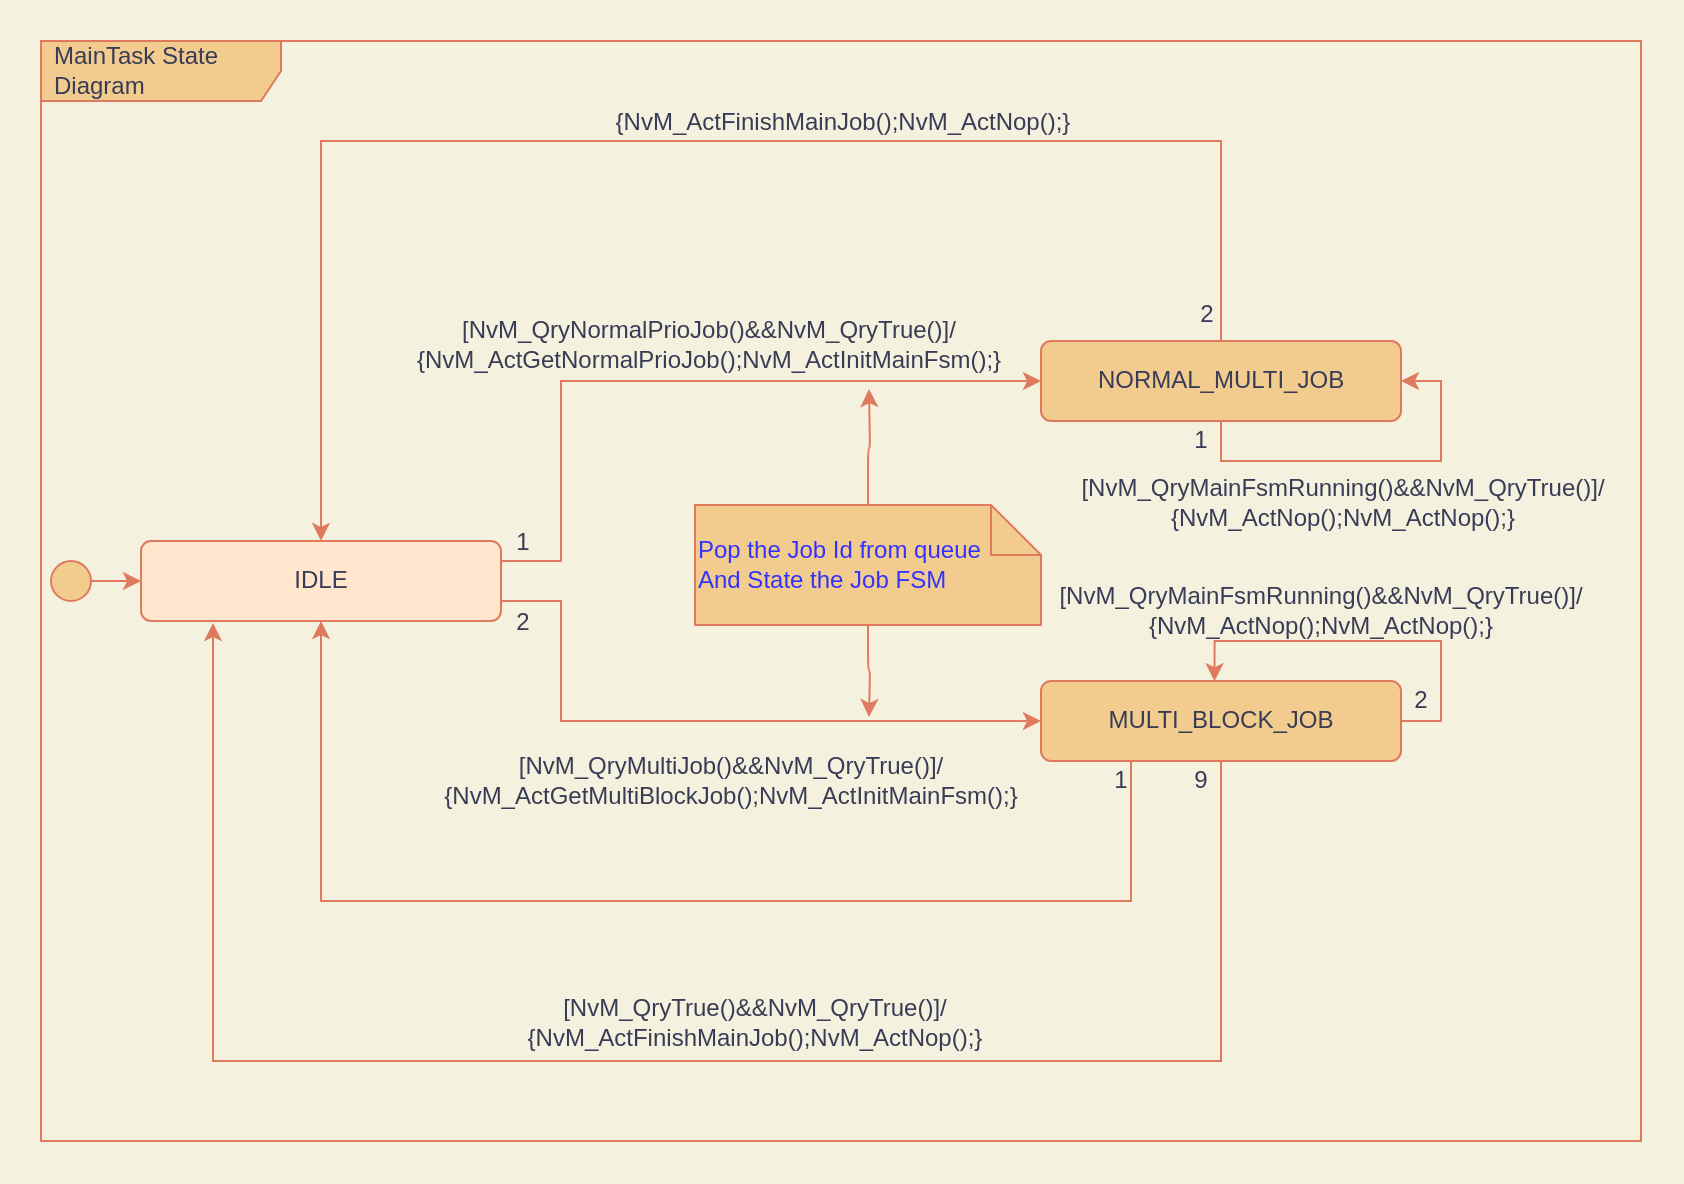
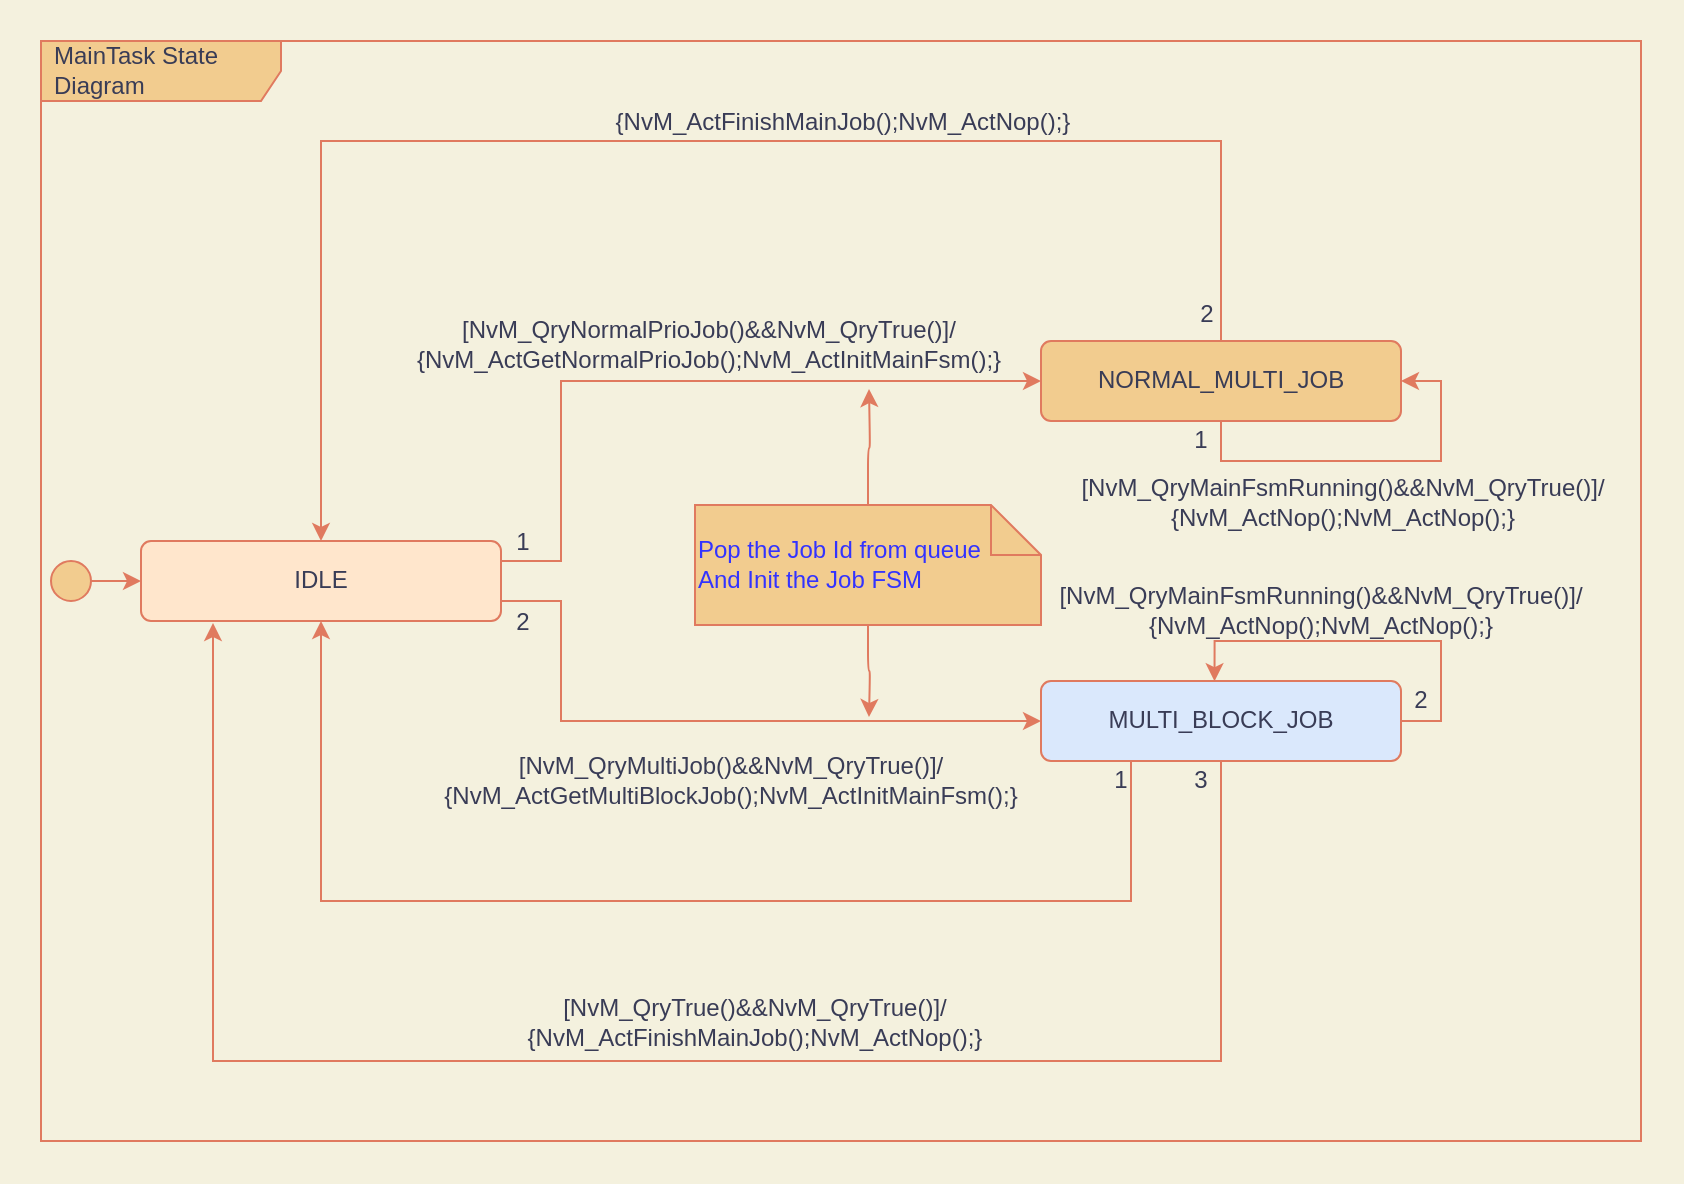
(851, 565) -> (851, 565)
(1221, 721) -> (1221, 721)
(1202, 781) -> (1202, 781)
